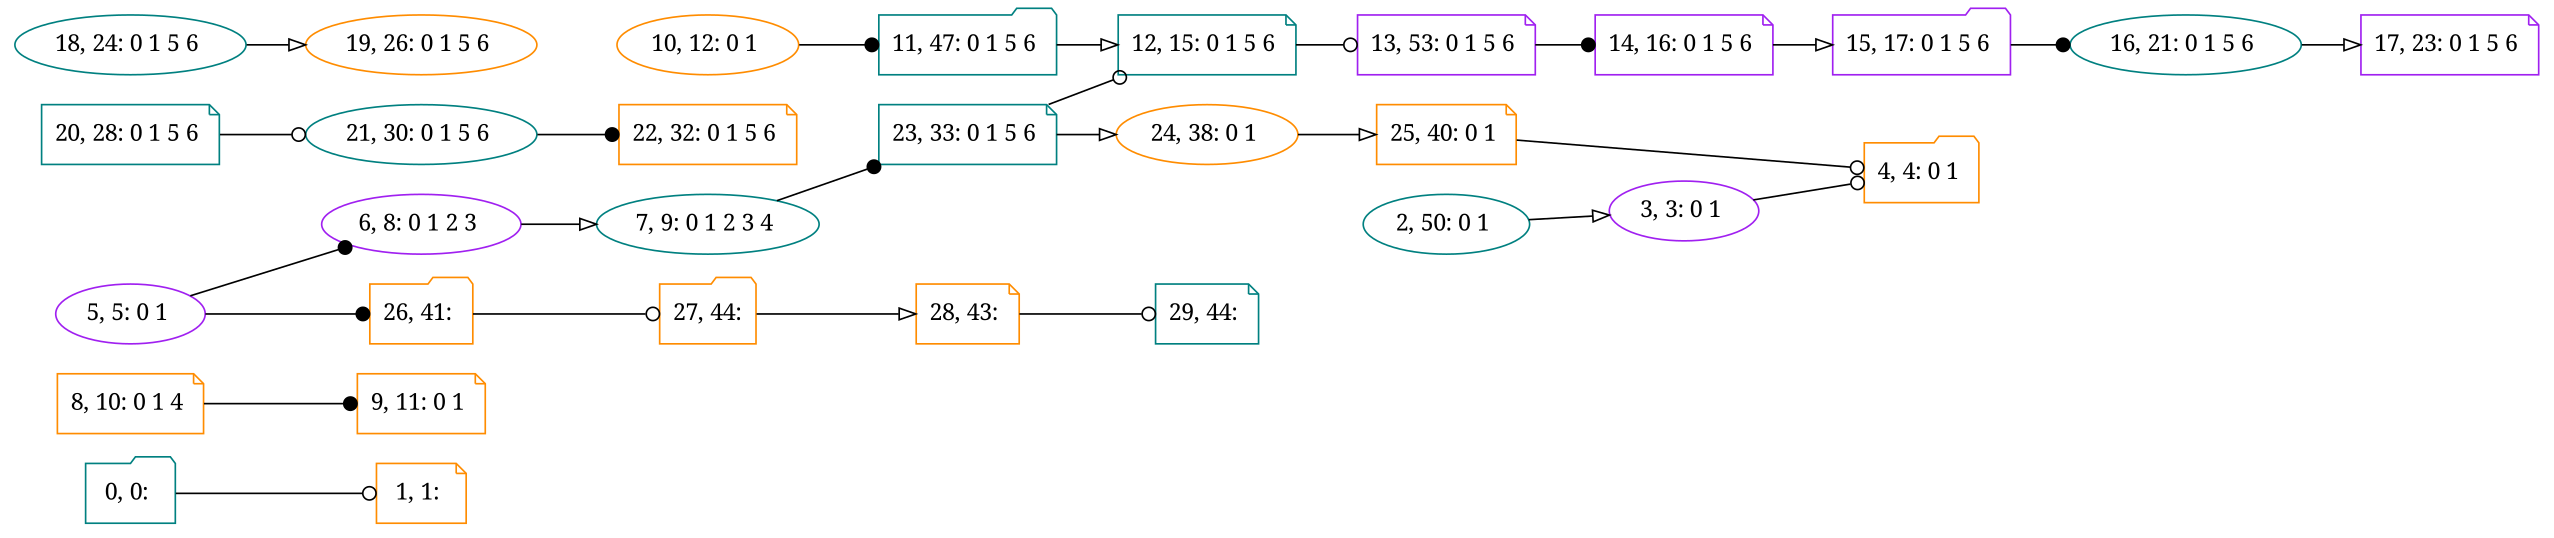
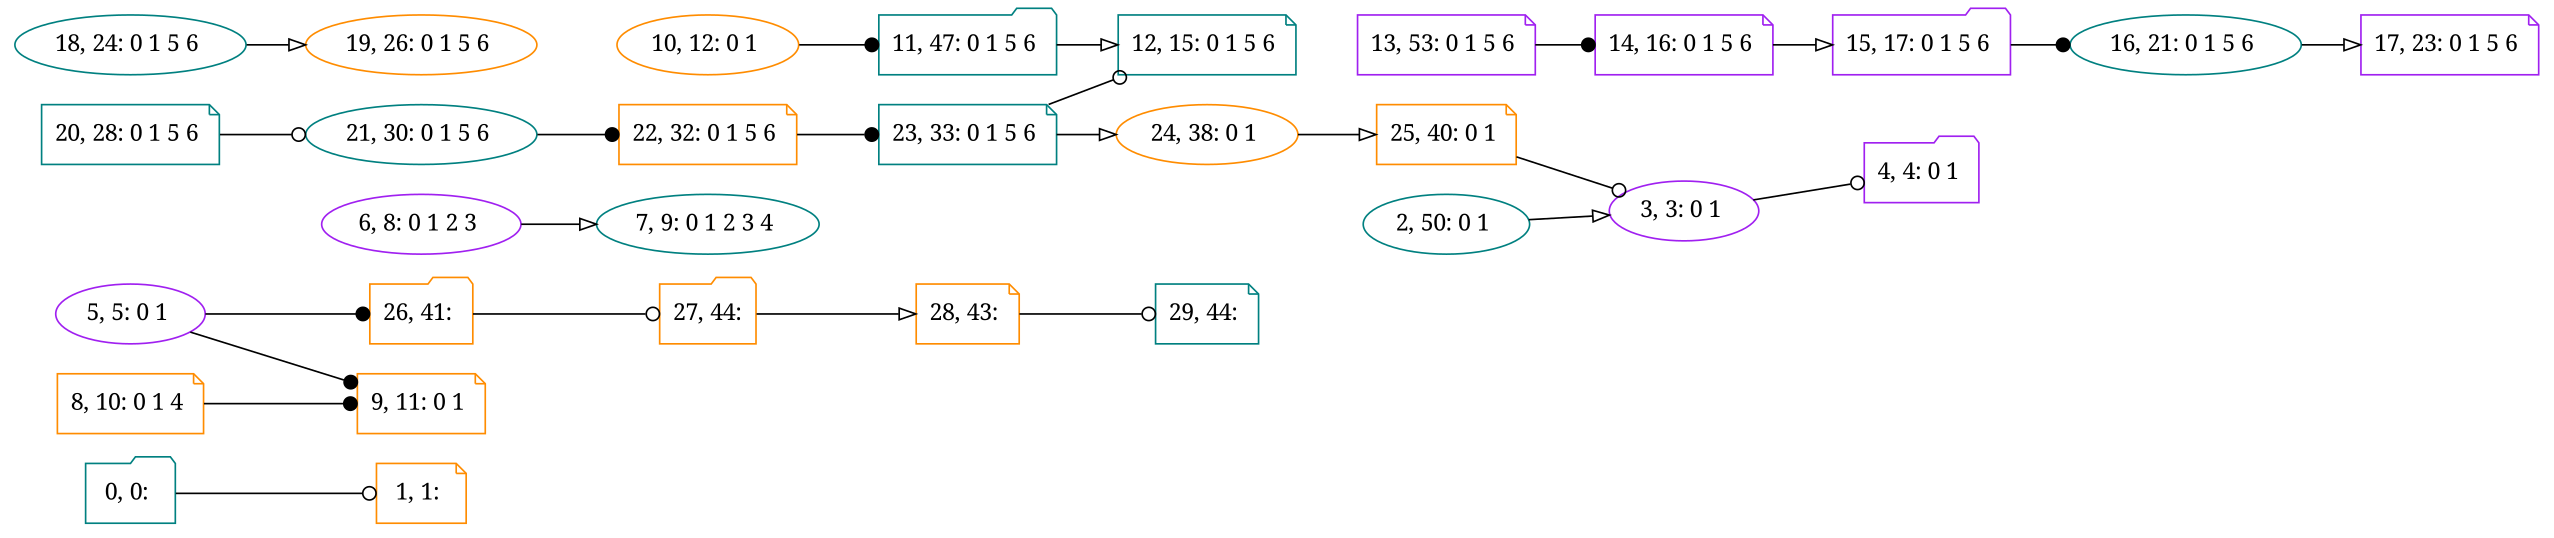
(1320, 45) -> none
(1684, 154) -> (1565, 173)
(1922, 173) -> (1922, 173)
(822, 185) -> (831, 135)
(264, 273) -> (267, 356)
